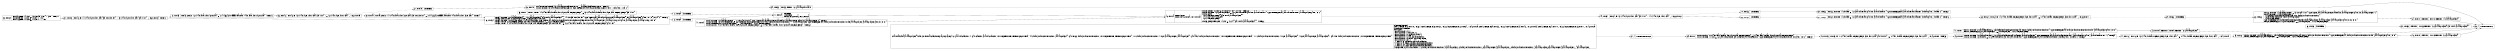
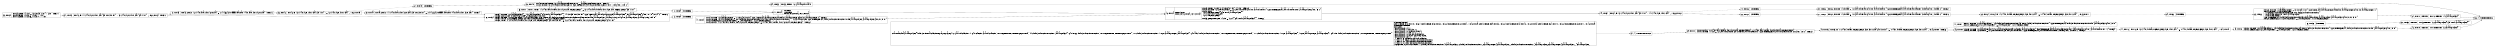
(2175, 31) -> none
